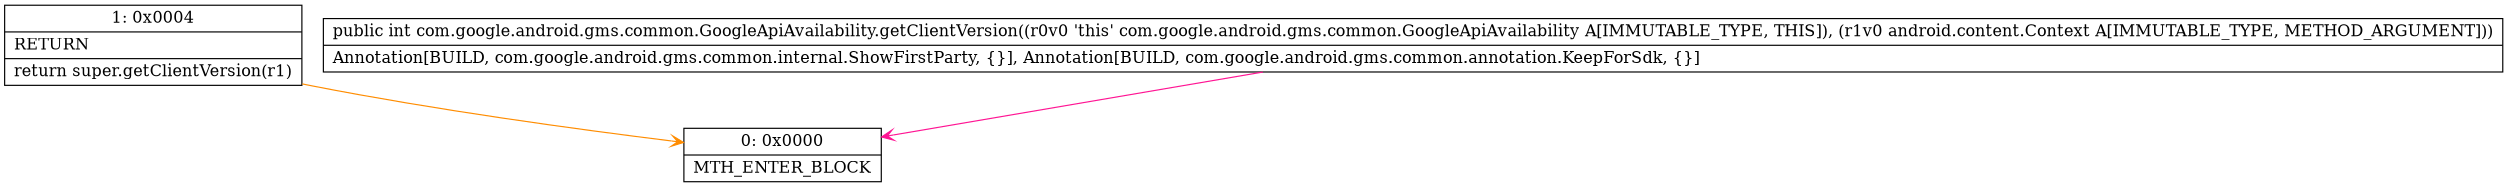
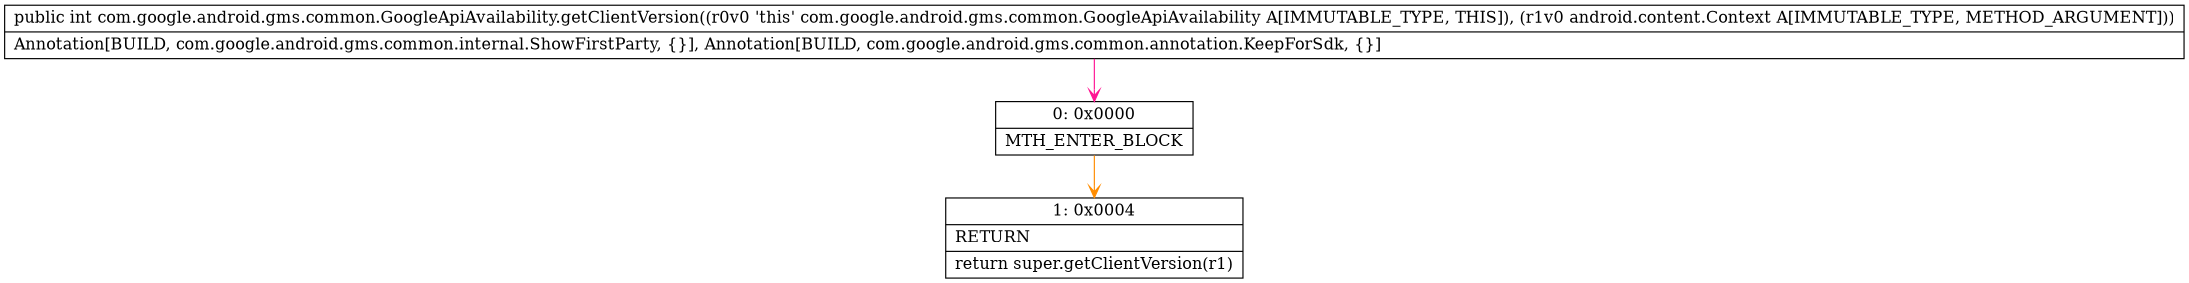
(486, 116) -> (1094, 171)
